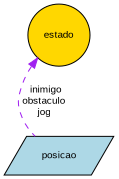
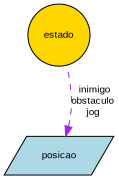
(18, 102) -> (71, 96)
